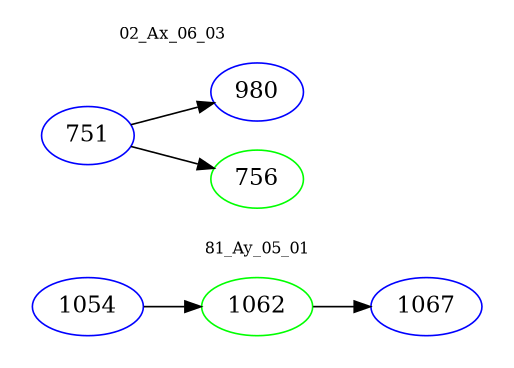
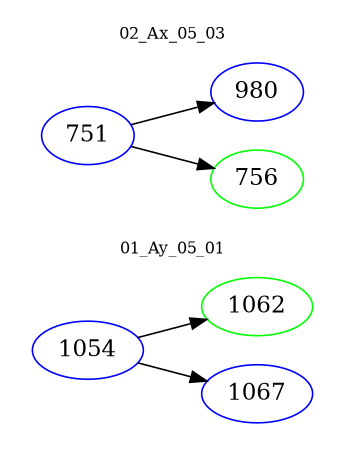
(173, 35) -> (173, 35)
(257, 249) -> (173, 249)
(334, 307) -> (164, 370)
